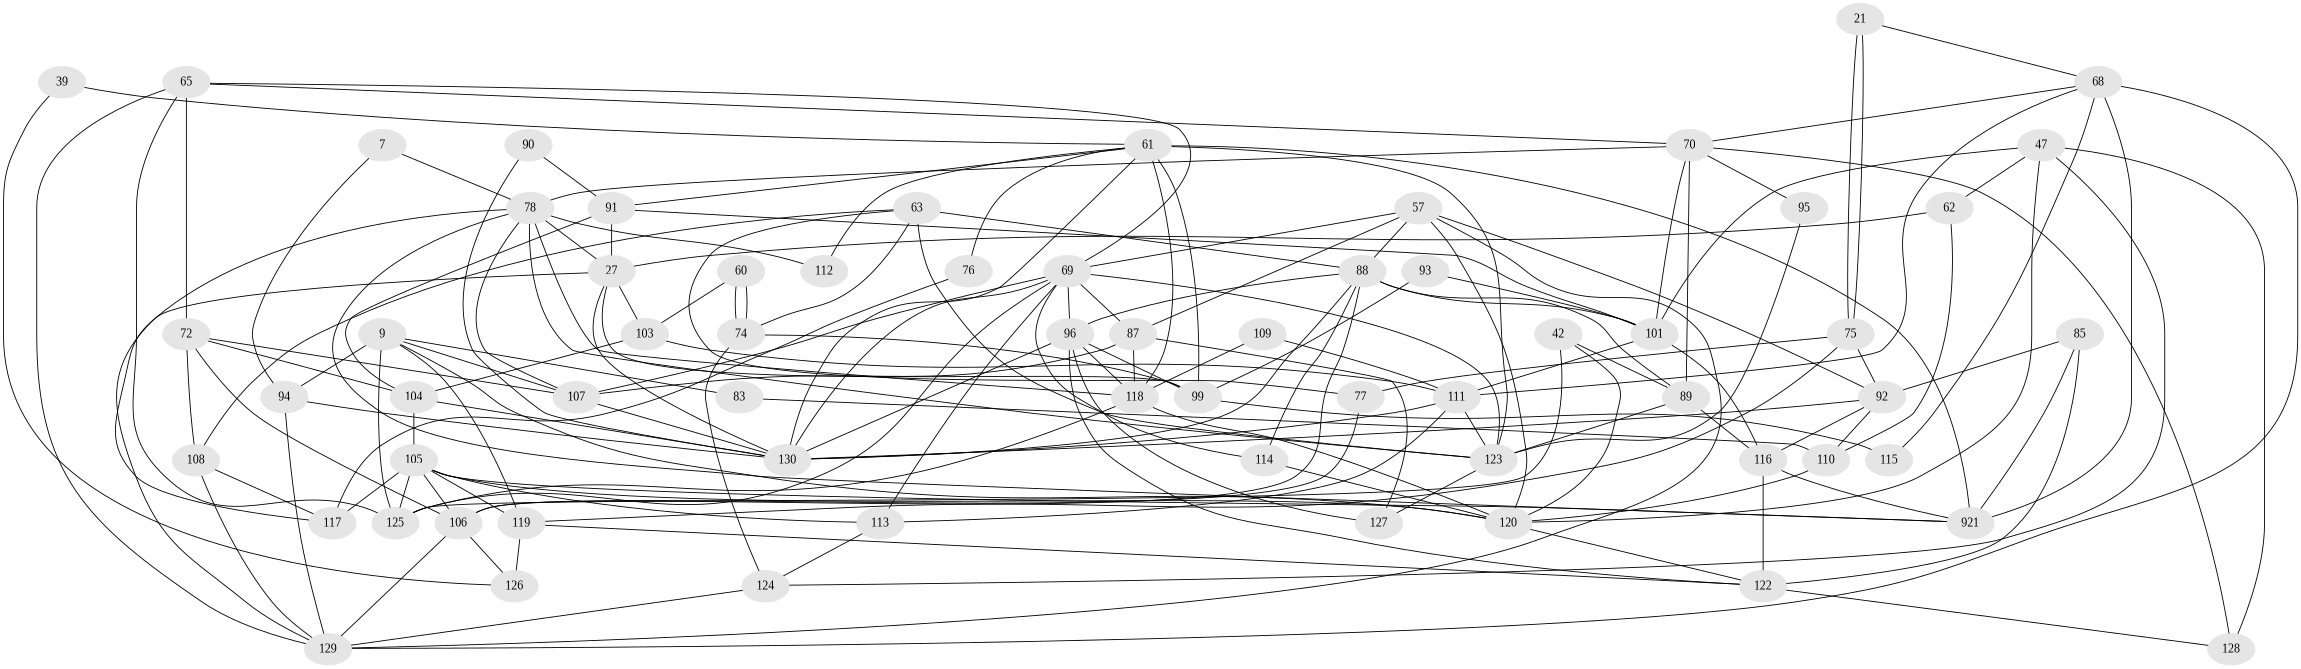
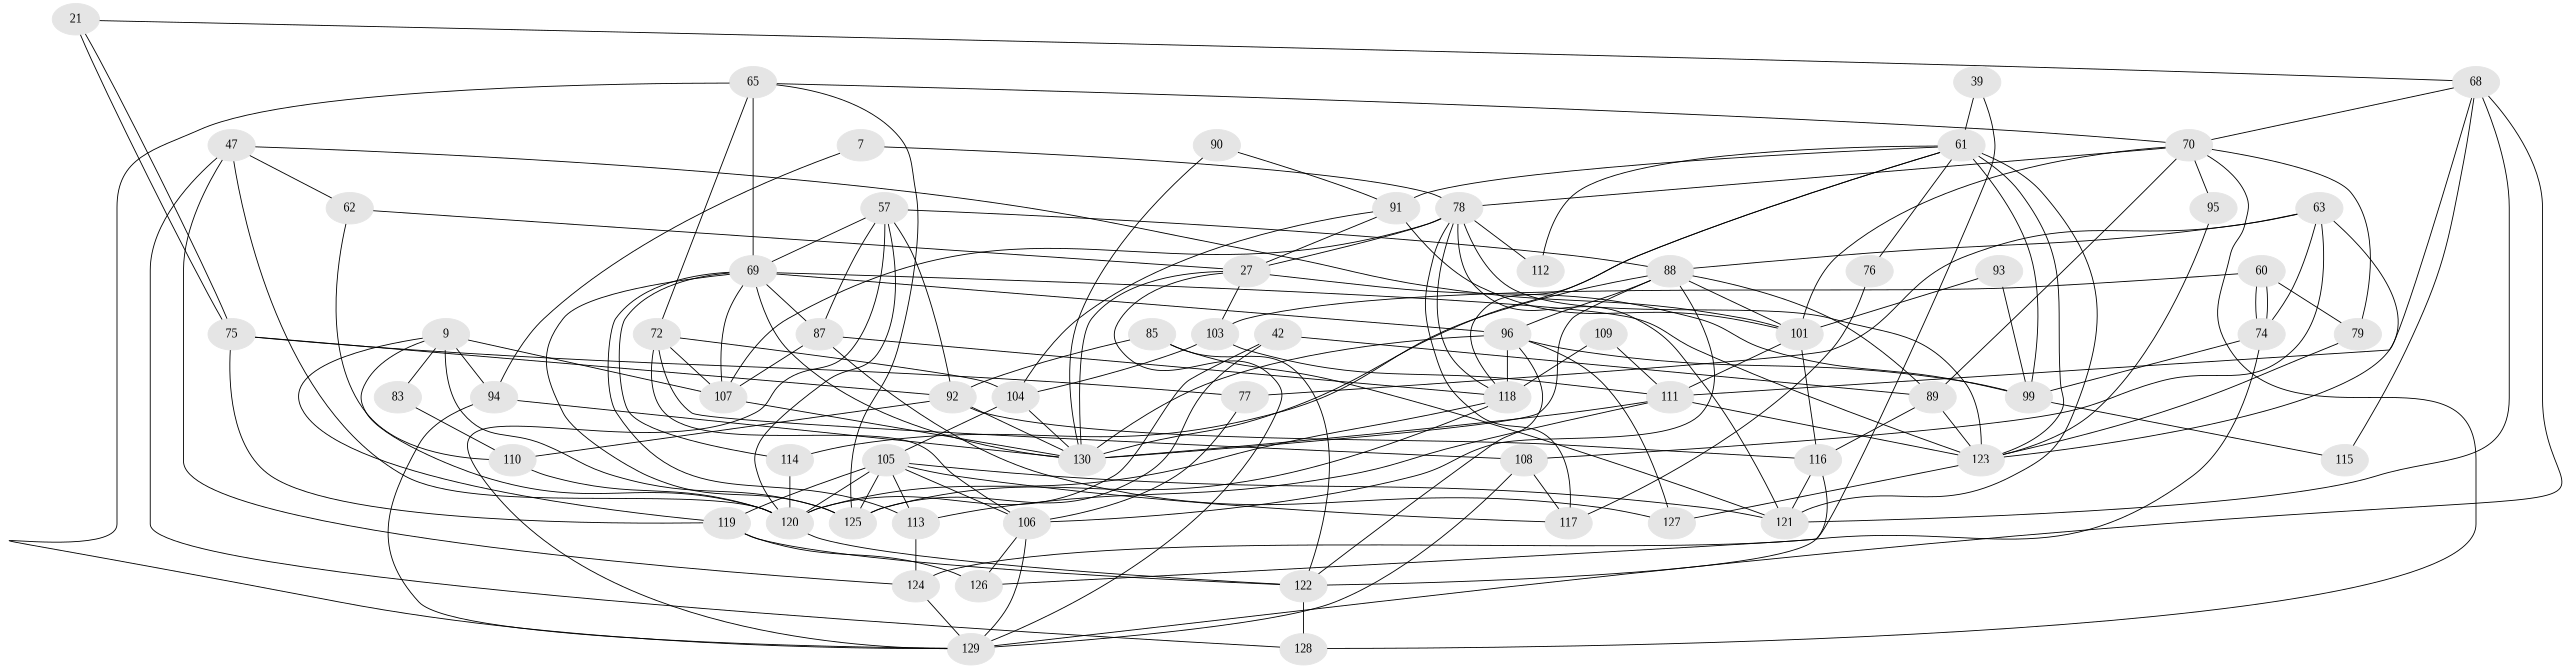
none -> (2358, 334)
(1970, 523) -> (1785, 523)
